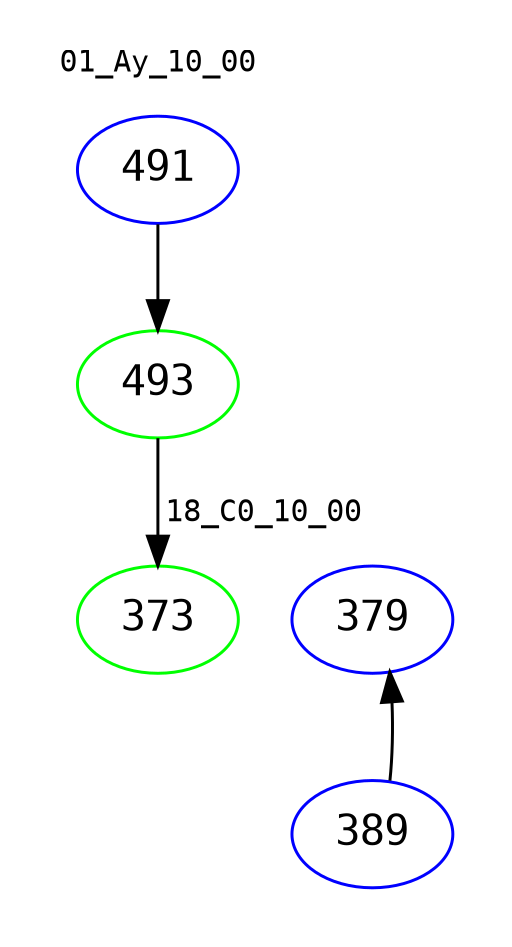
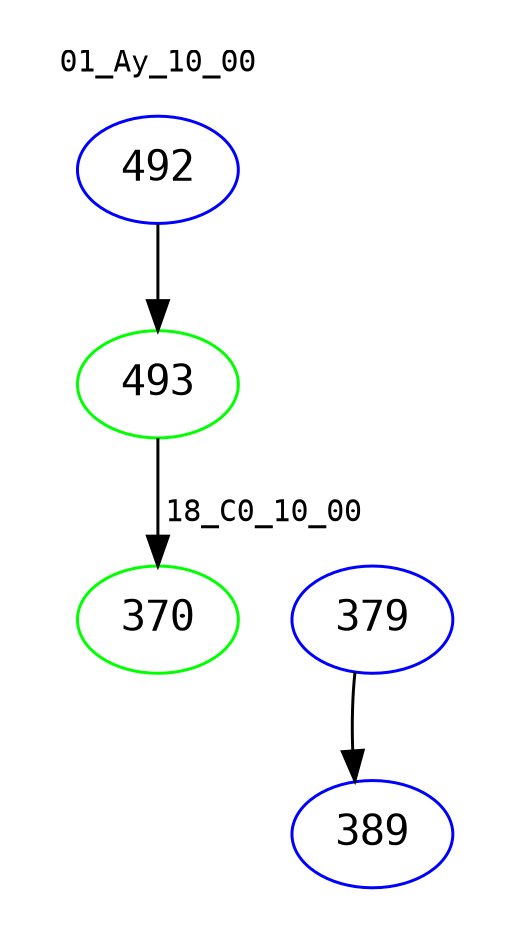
(158, 170) -> (158, 170)
(158, 620) -> (158, 620)
(392, 742) -> (352, 711)
